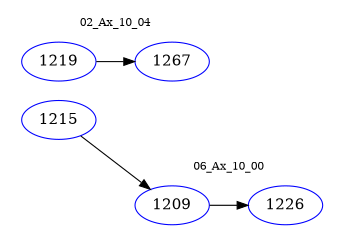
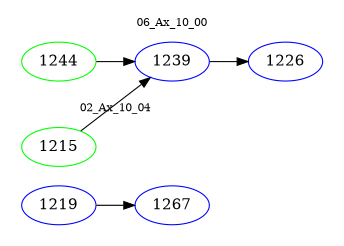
none -> (59, 62)
(59, 120) -> (59, 147)
(172, 205) -> (172, 62)
